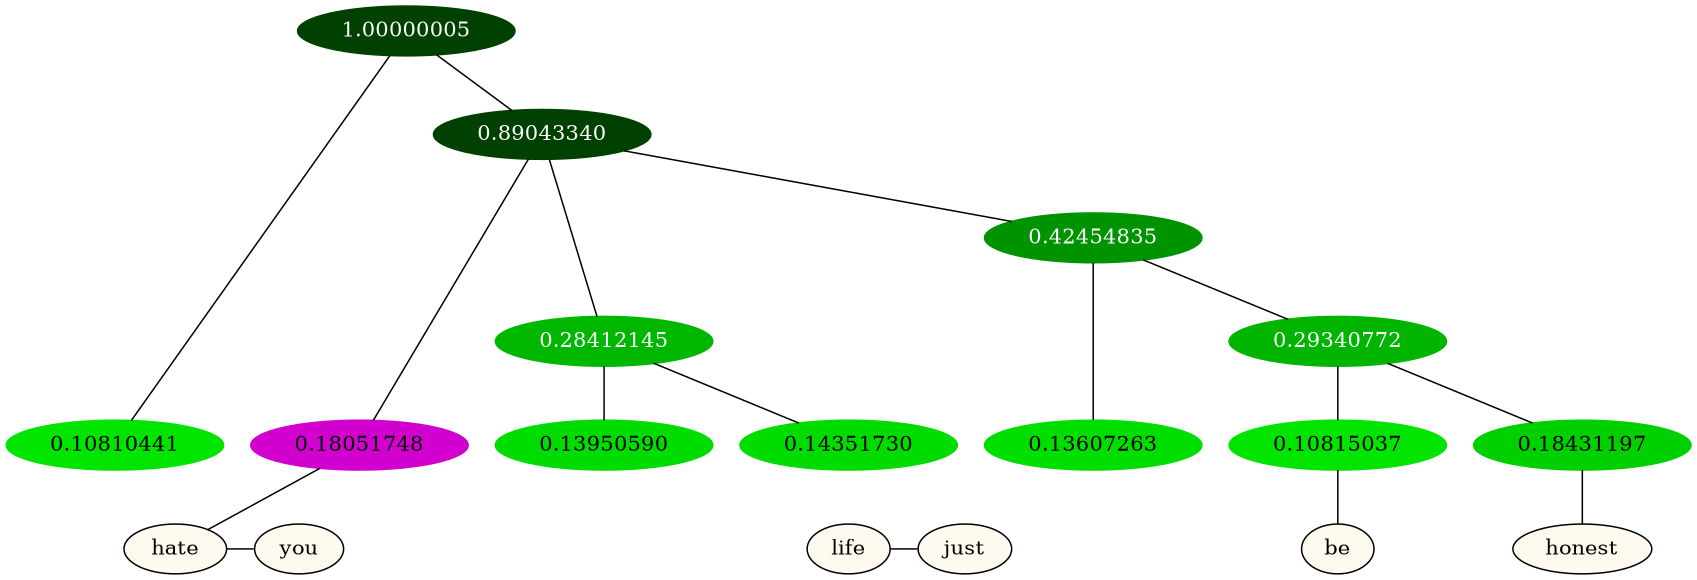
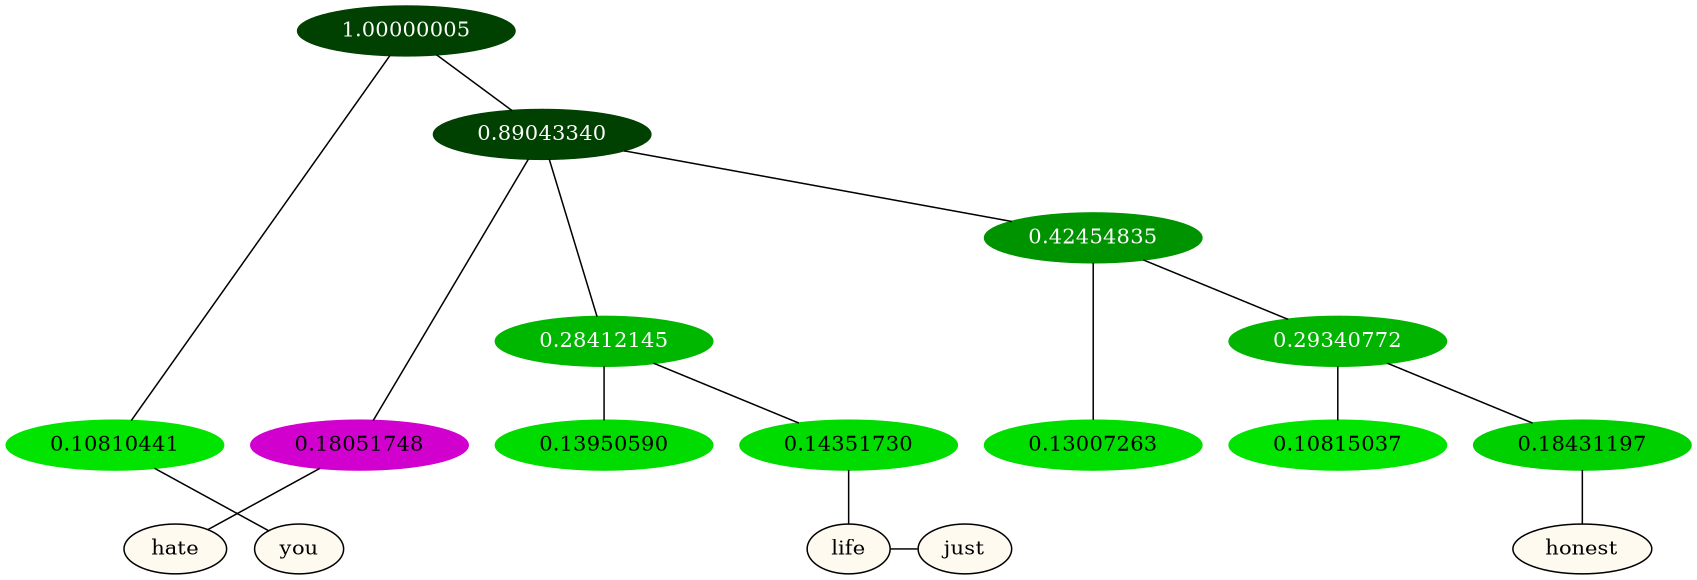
(1093, 445) -> (1093, 445)
none -> (849, 497)
(240, 549) -> (212, 500)
(1338, 549) -> none
